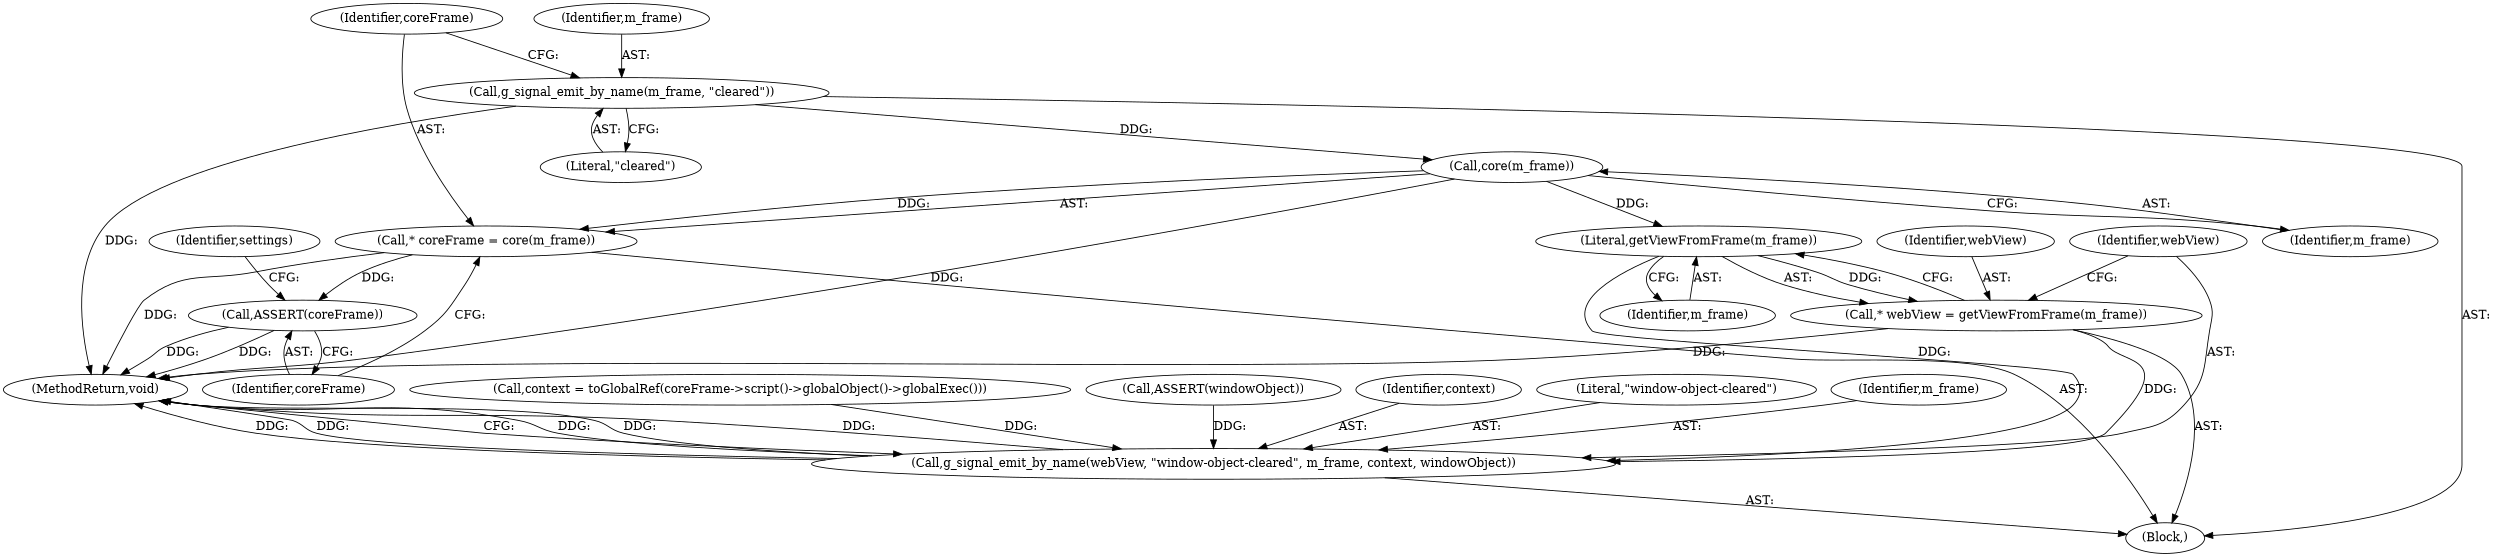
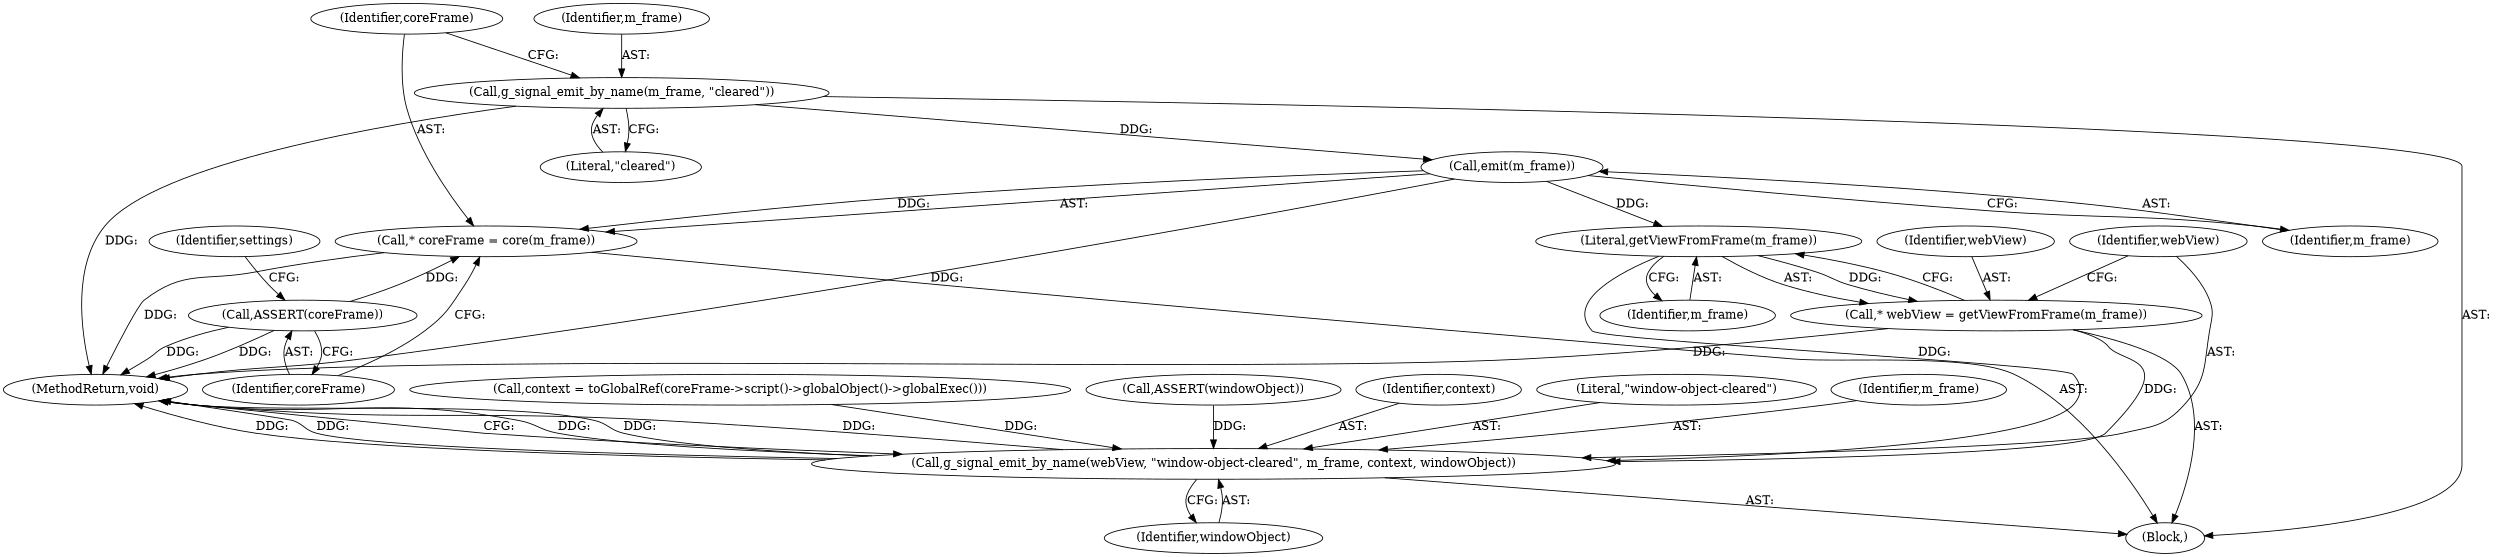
(1512, 167) -> (1512, 167)
(367, 270) -> (402, 283)
none -> (1214, 538)
